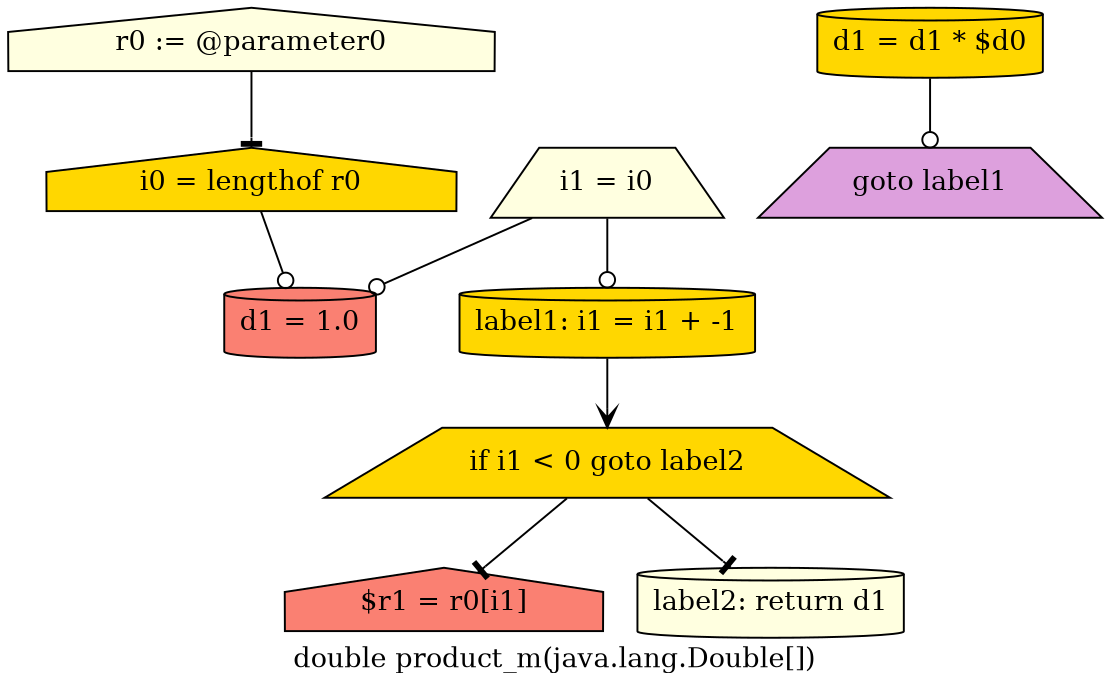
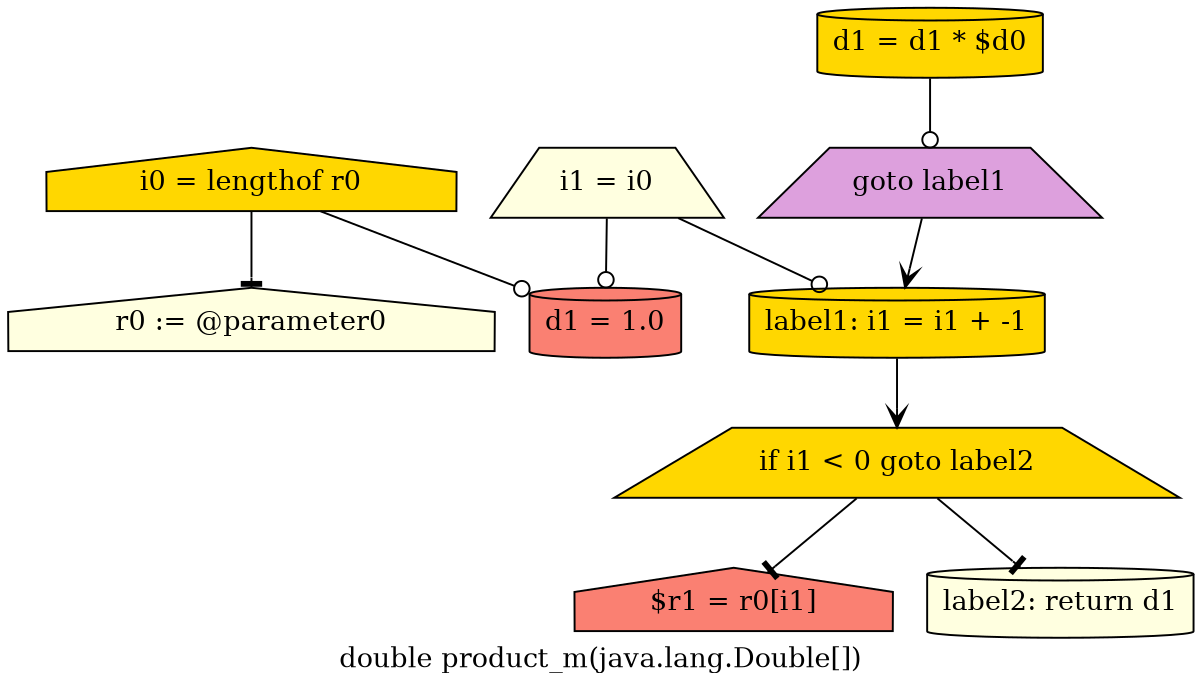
(251, 105) -> (251, 245)
none -> (916, 244)
